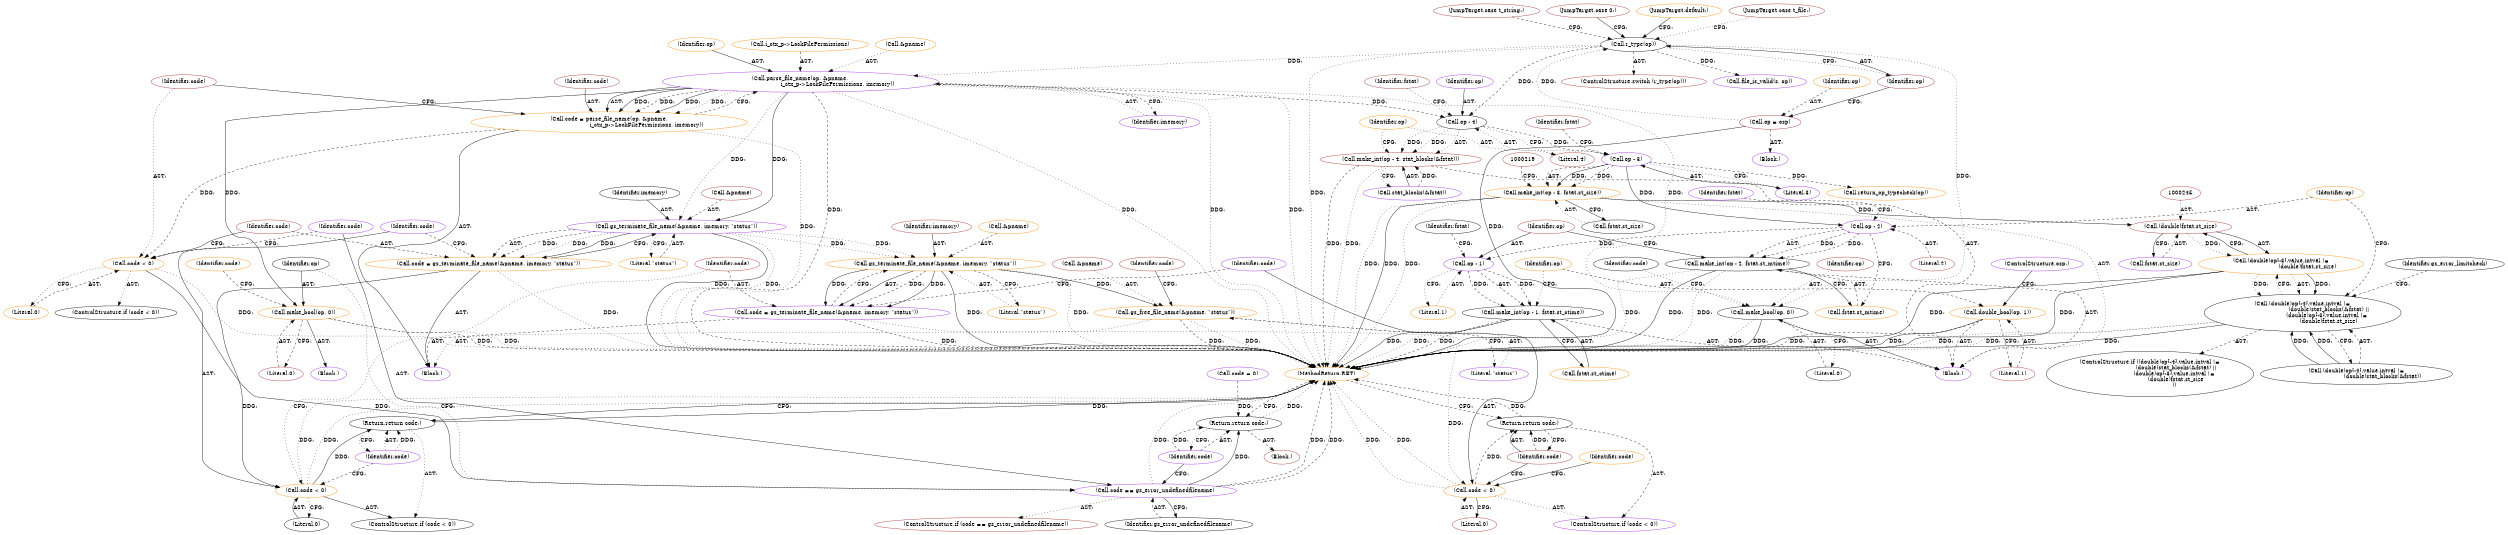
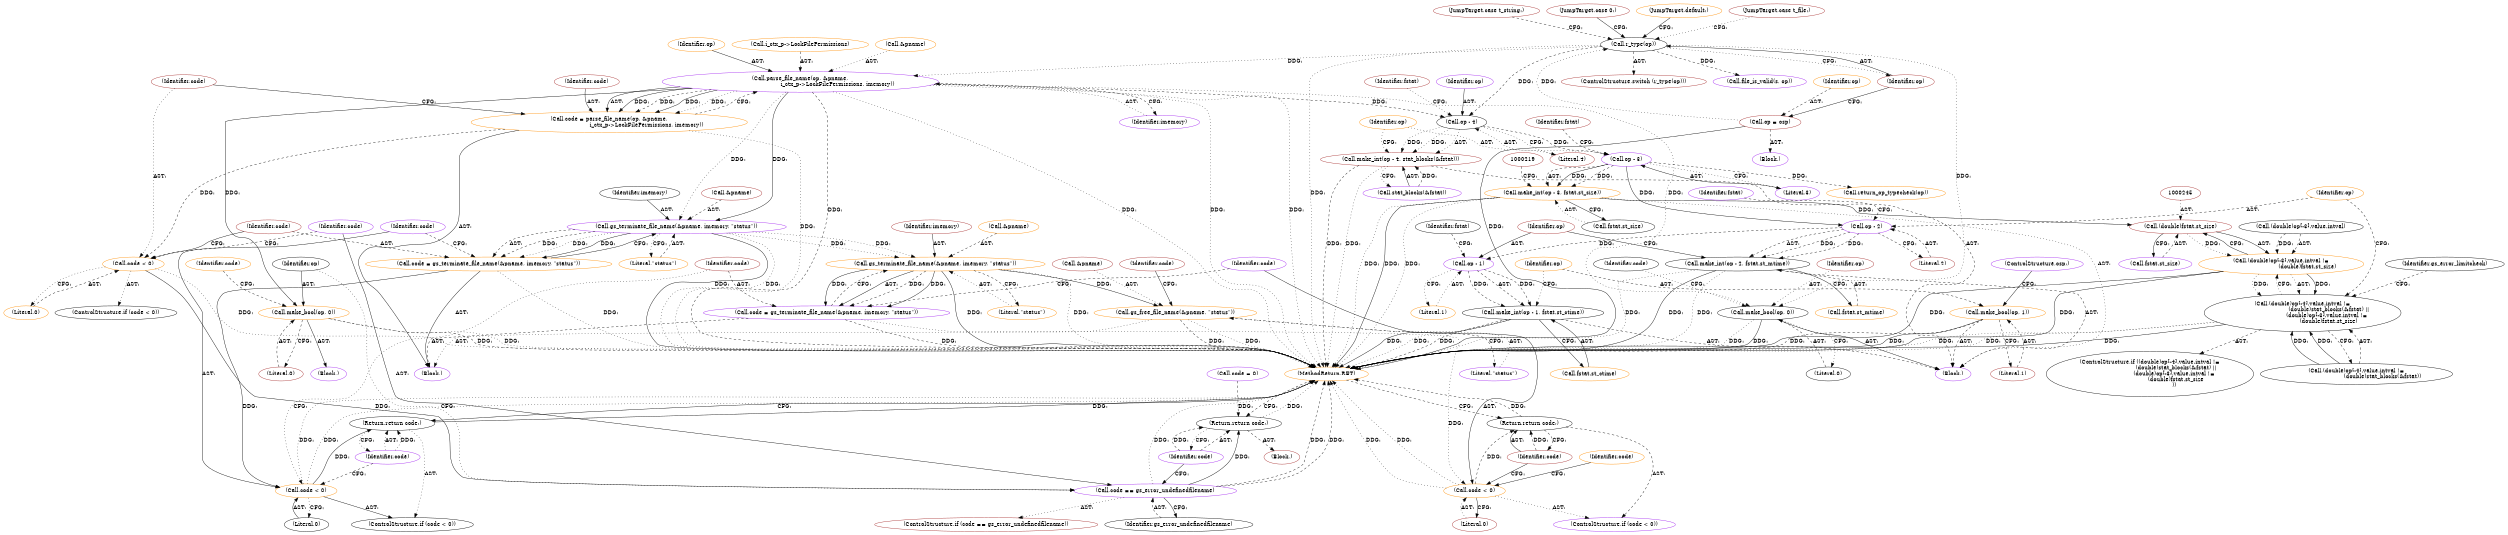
none -> (2301, 227)
(1878, 269) -> (1899, 244)
(1998, 313) -> (1998, 313)
